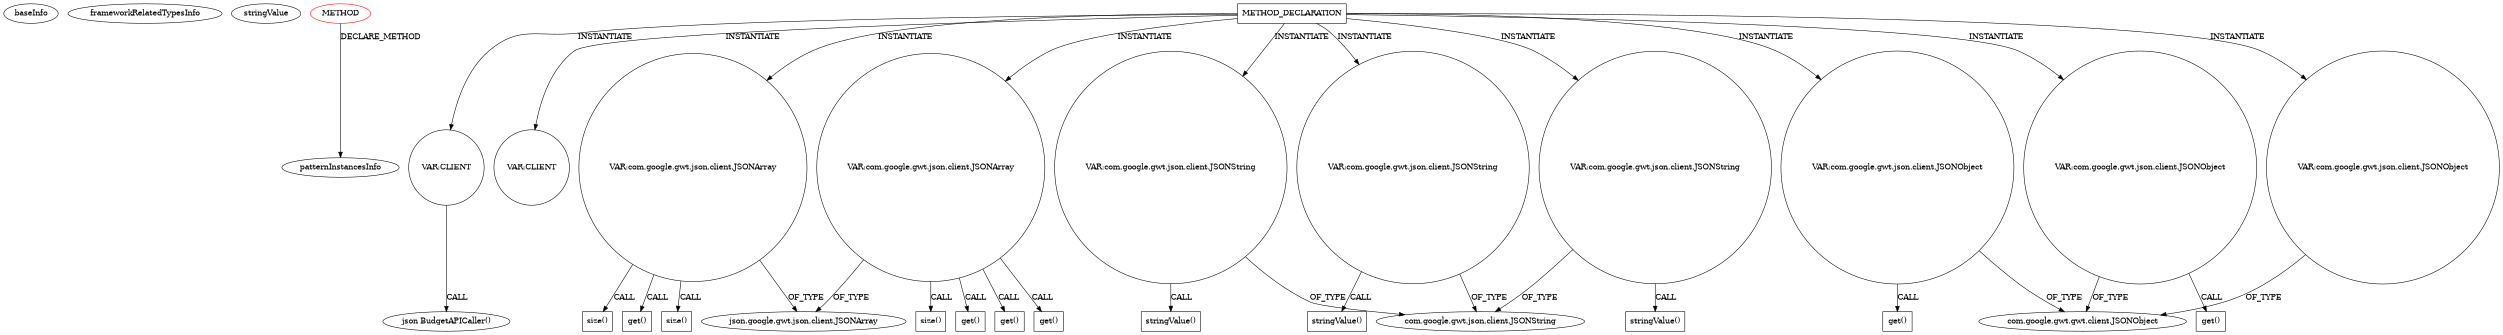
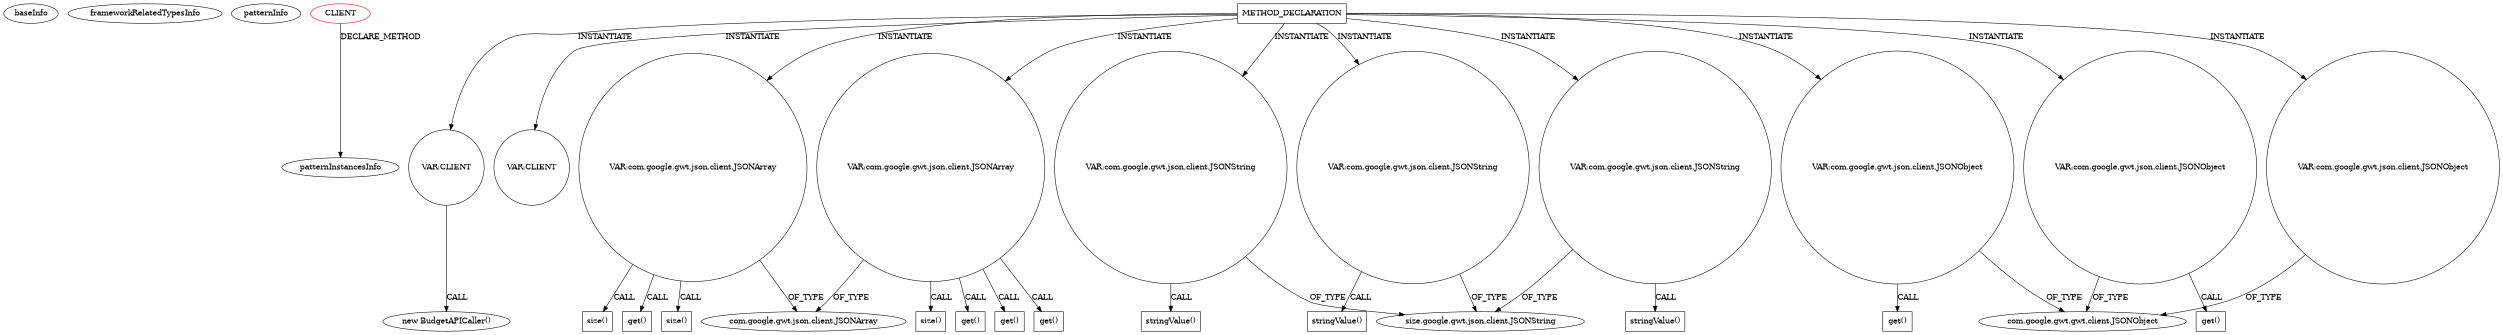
(266, 14) -> (266, 14)
(341, 14) -> (341, 14)
(446, 321) -> (446, 321)
(804, 321) -> (804, 321)
(1480, 321) -> (1480, 321)
